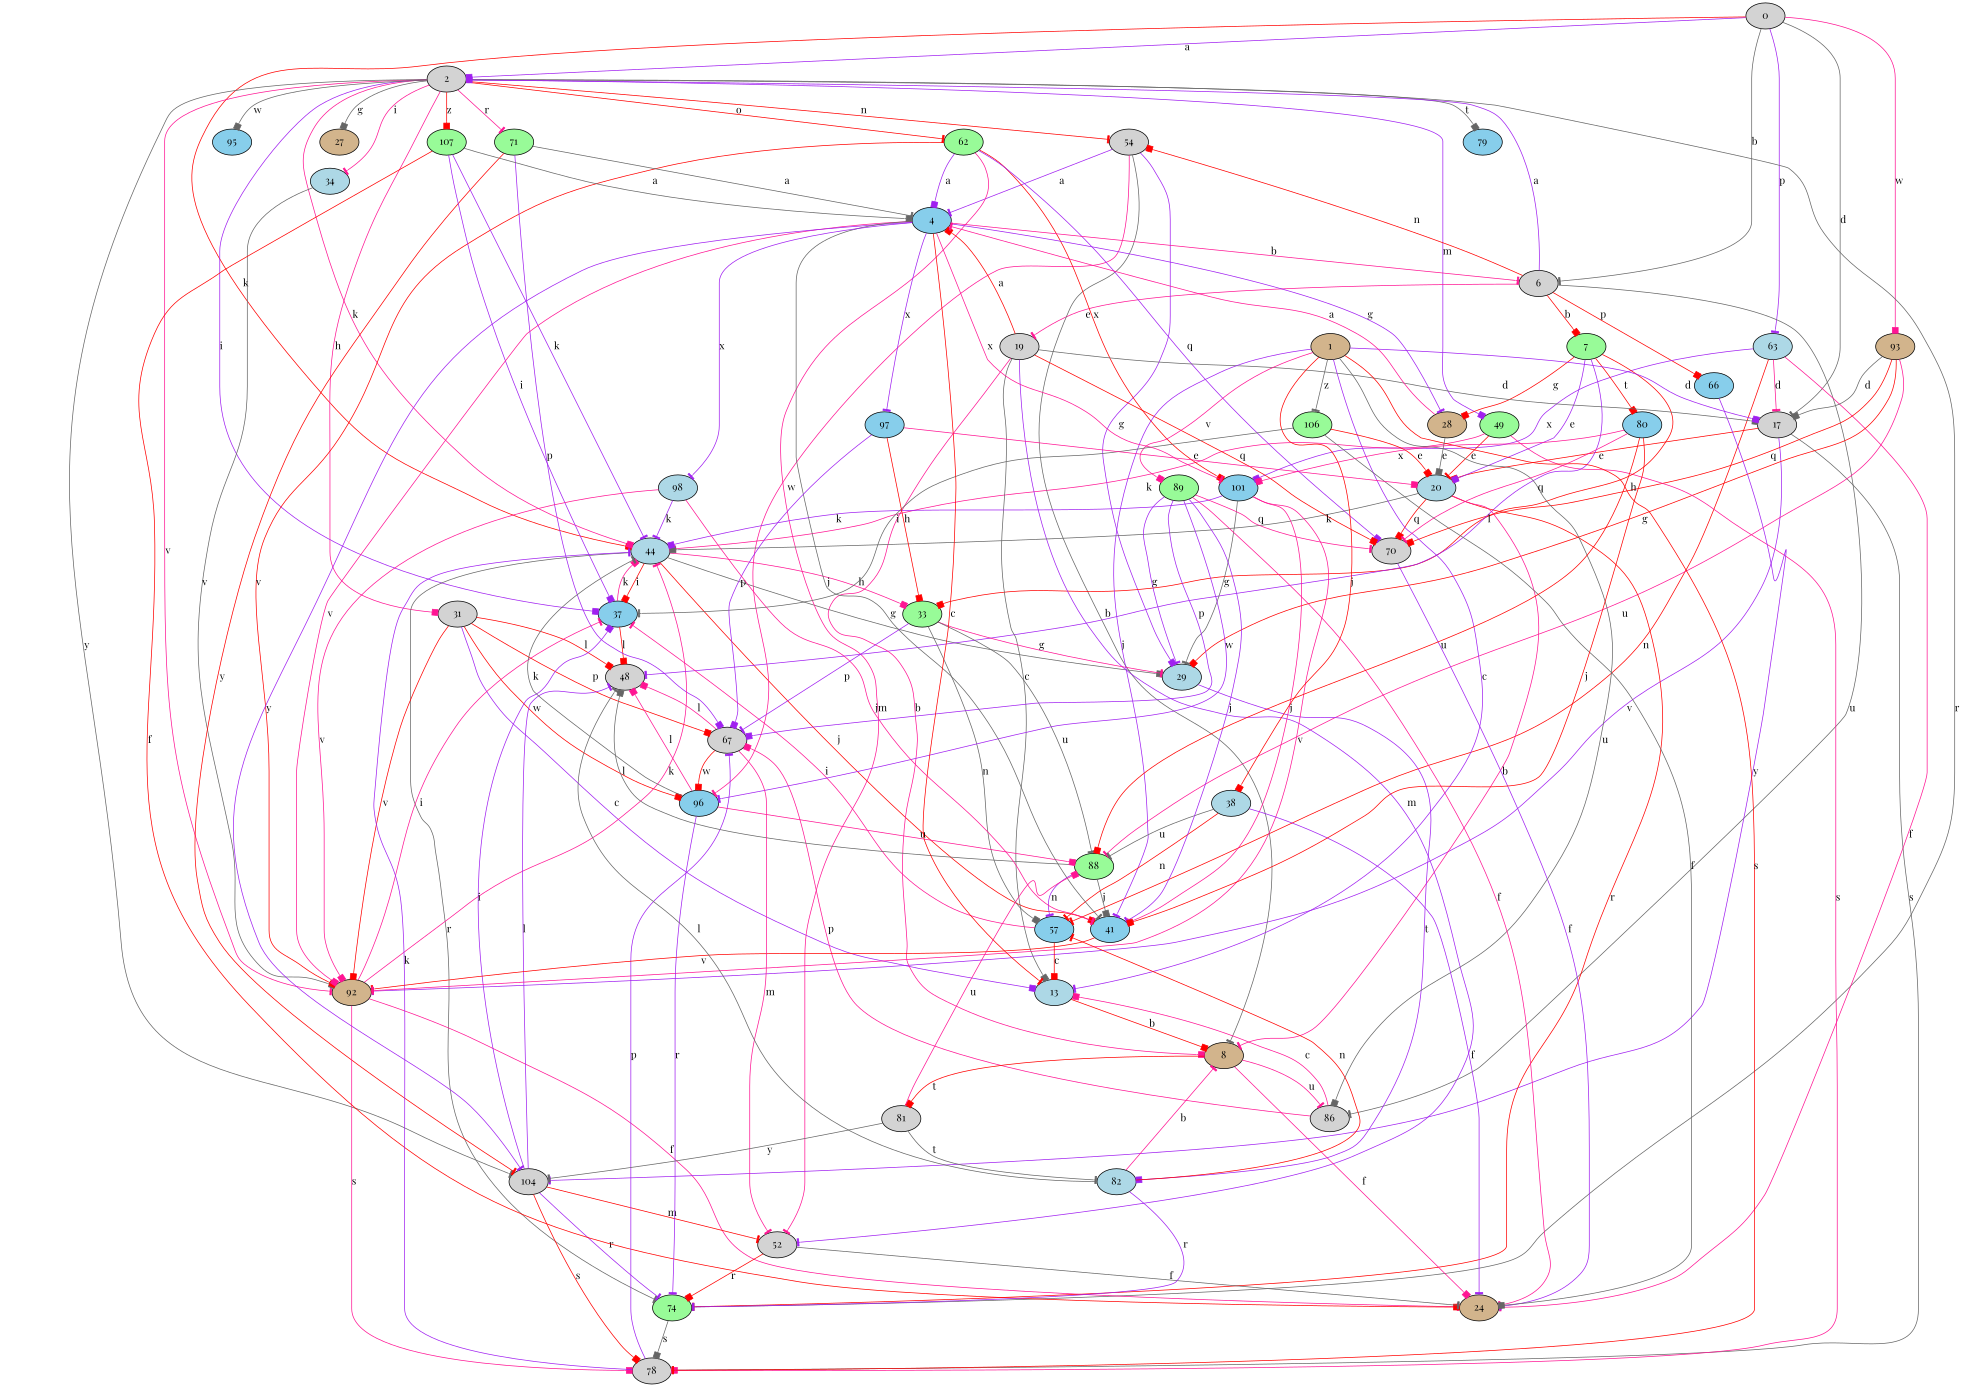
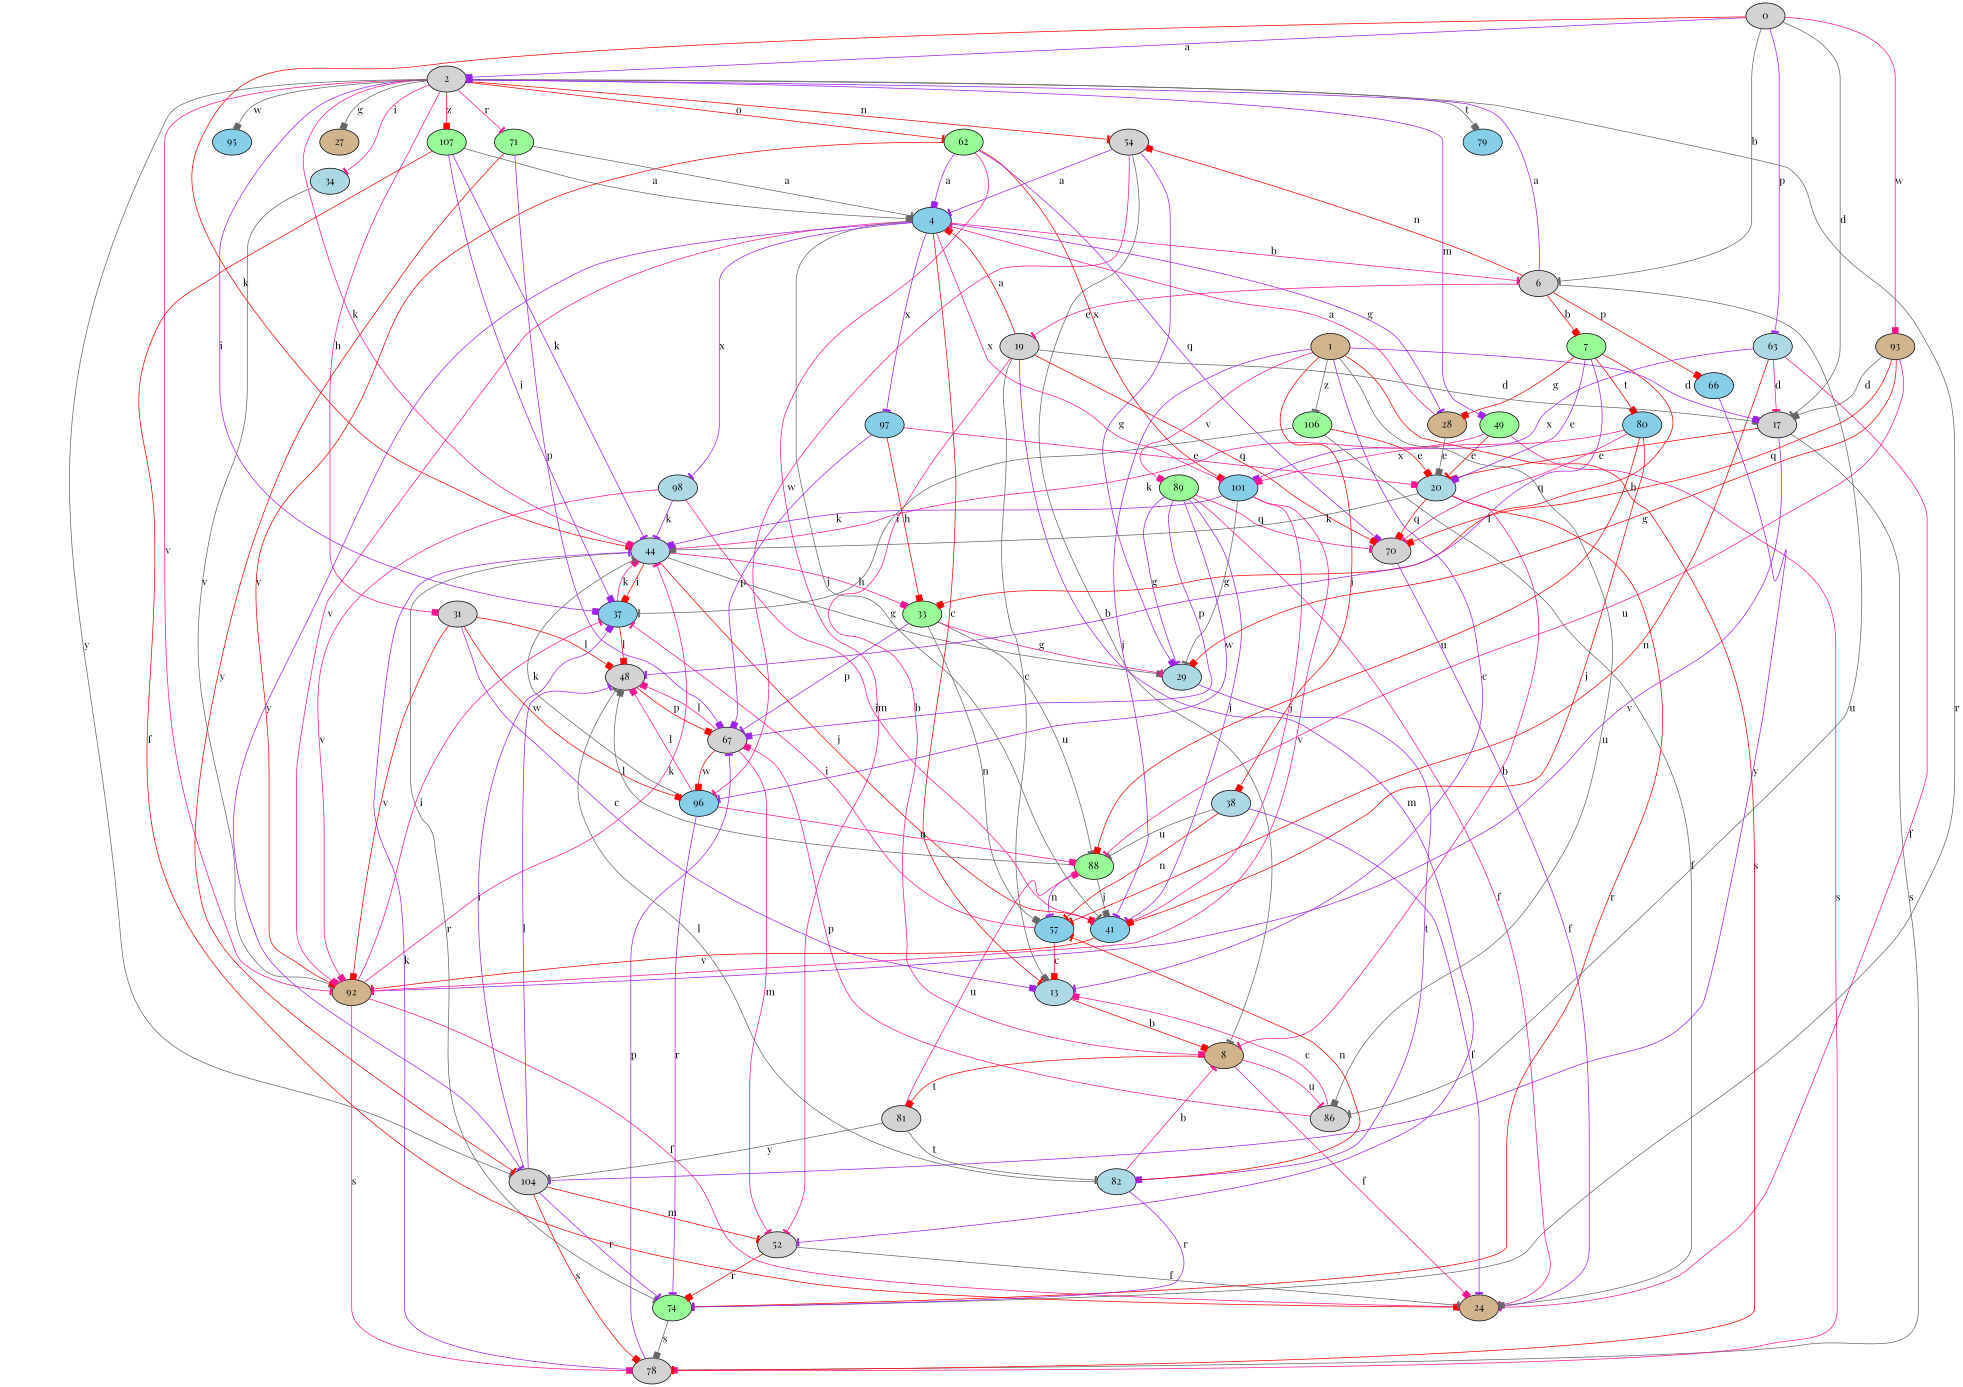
(583, 686) -> (669, 711)
